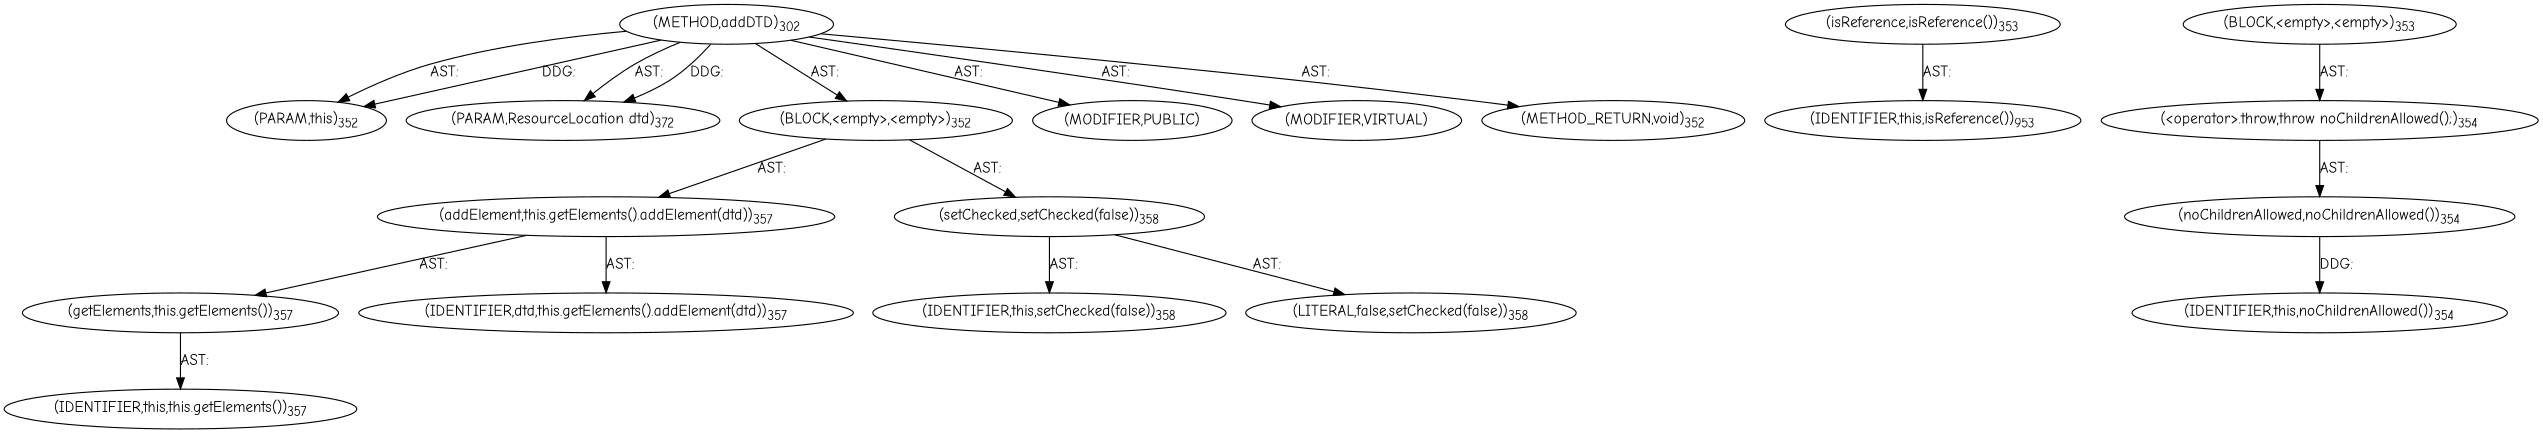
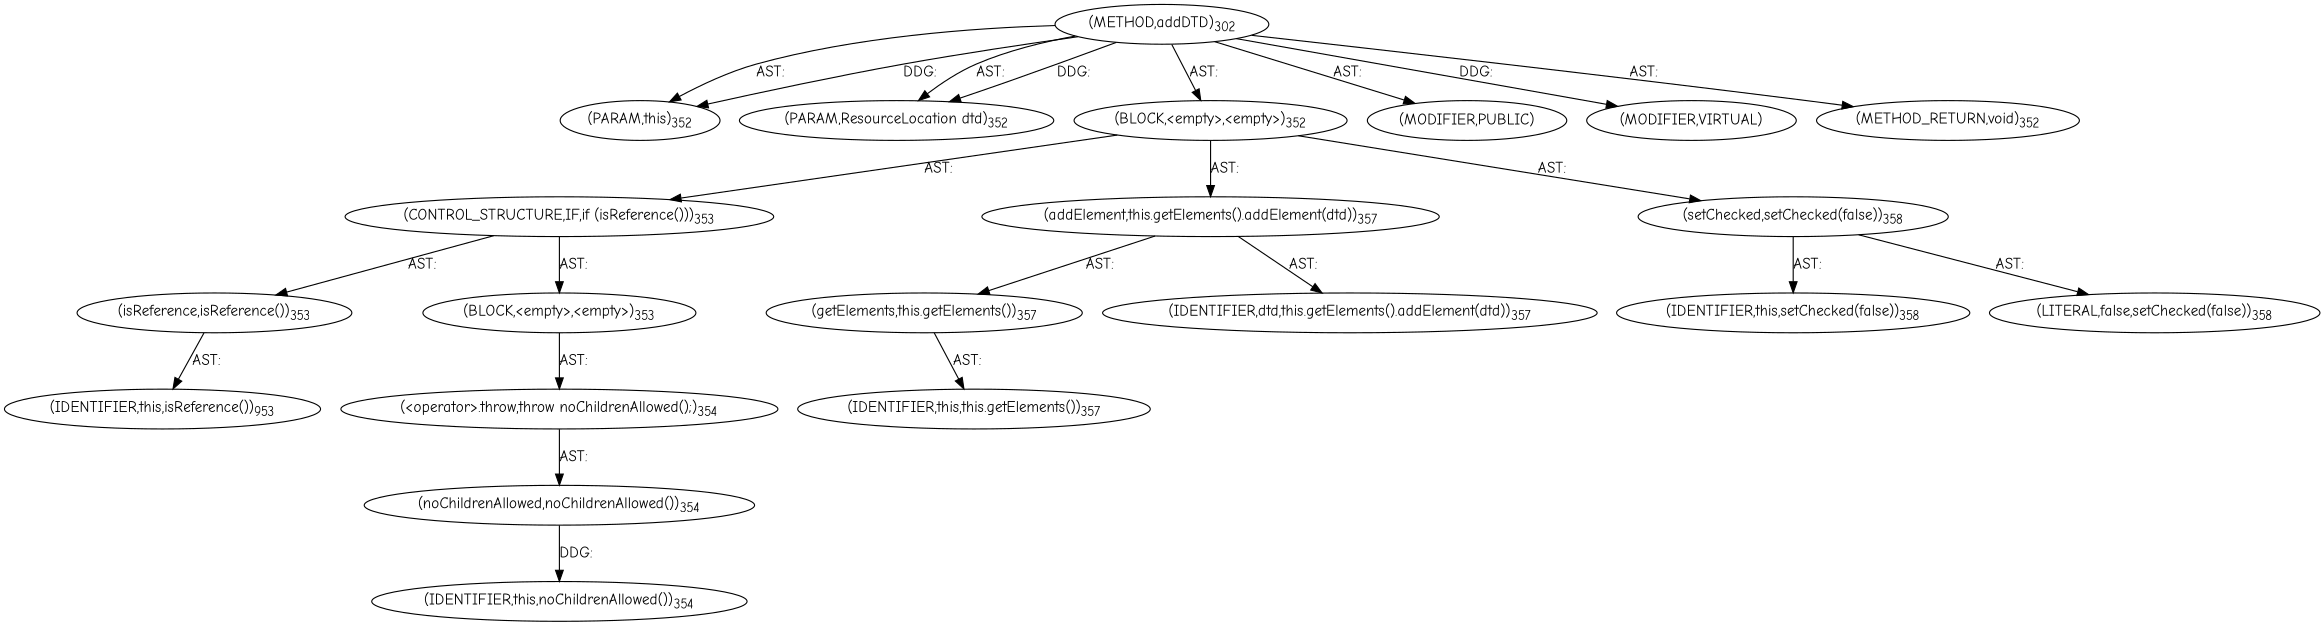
(1118, 72) -> (1479, 72)
(665, 119) -> (998, 119)
none -> (559, 217)
